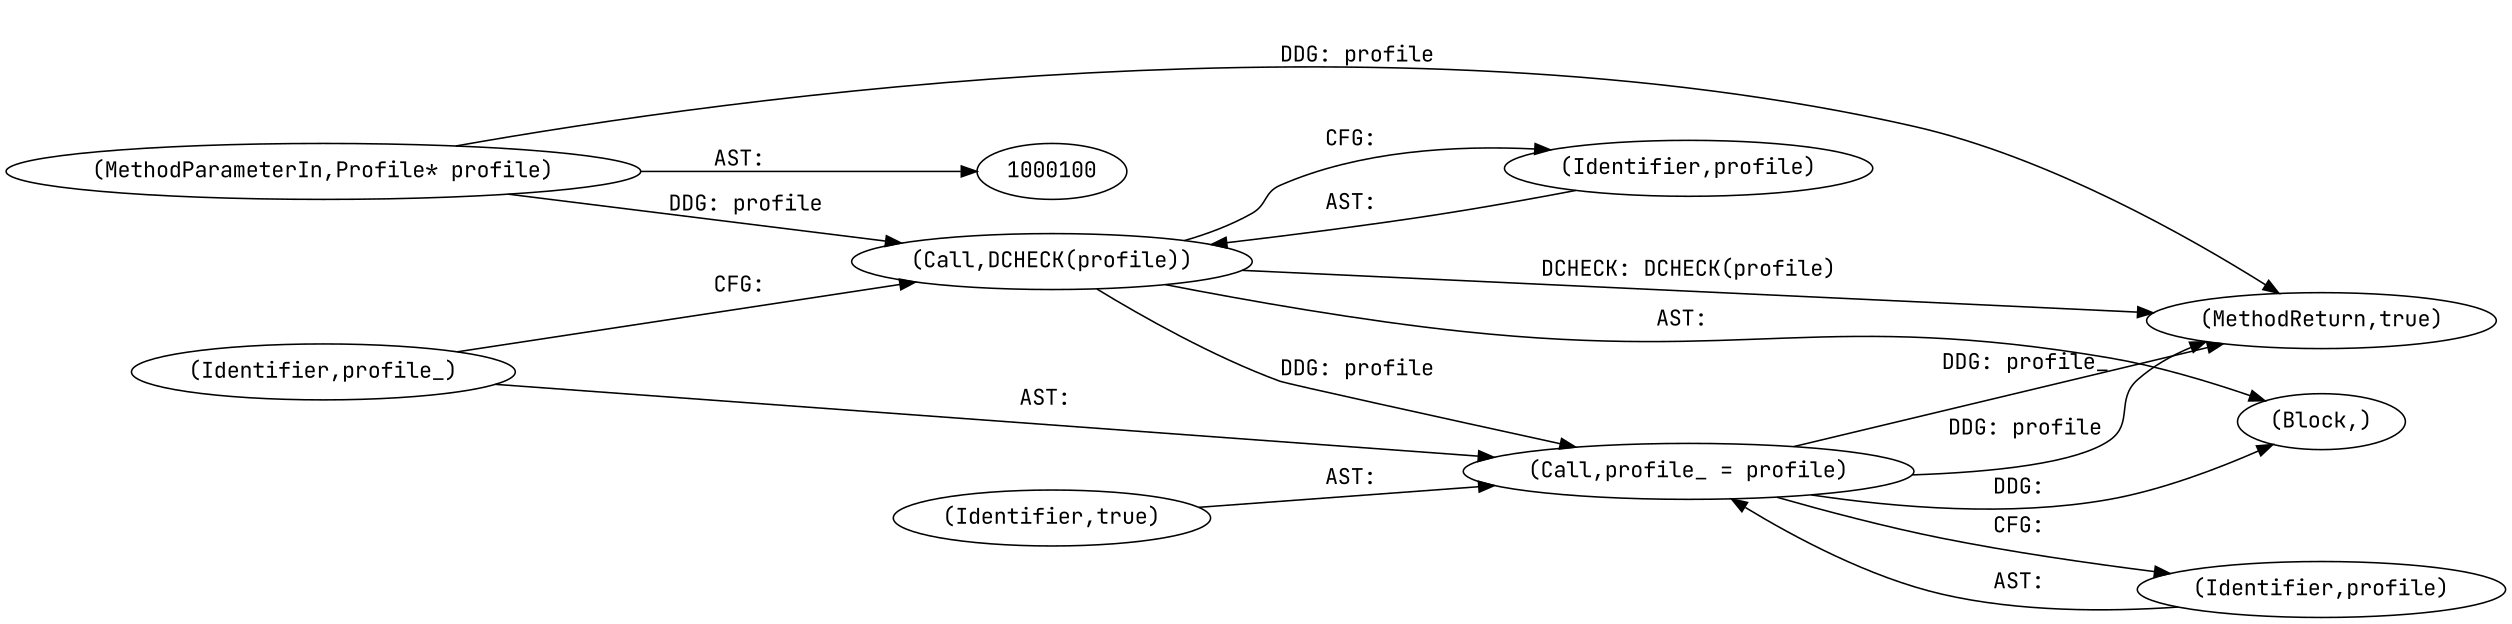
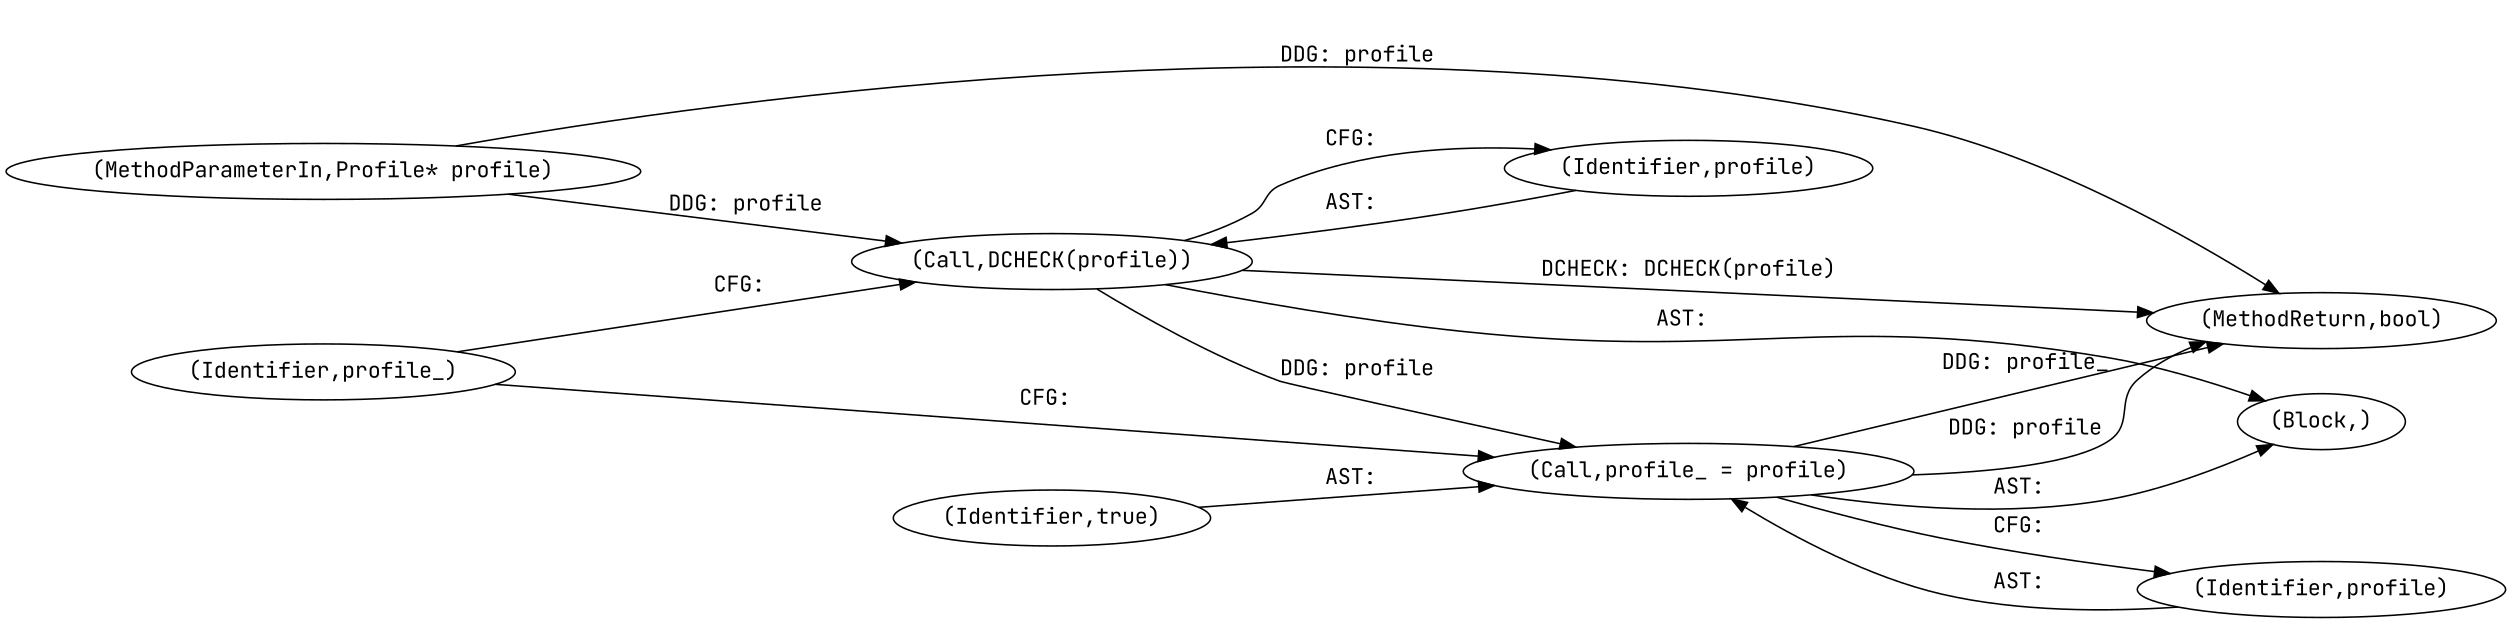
(1052, 171) -> none
(2321, 321) -> (2321, 321)
(1052, 399) -> (1052, 399)
(2026, 488) -> (2026, 488)
